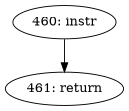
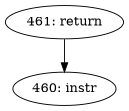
(64, 51) -> (64, 51)
